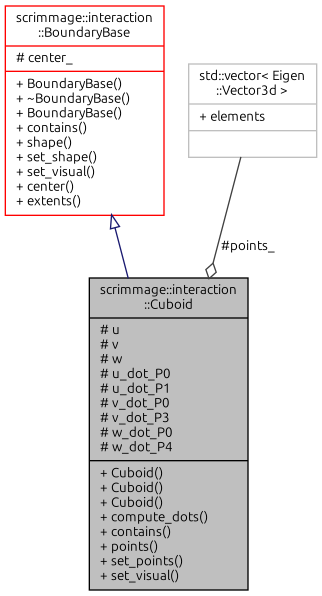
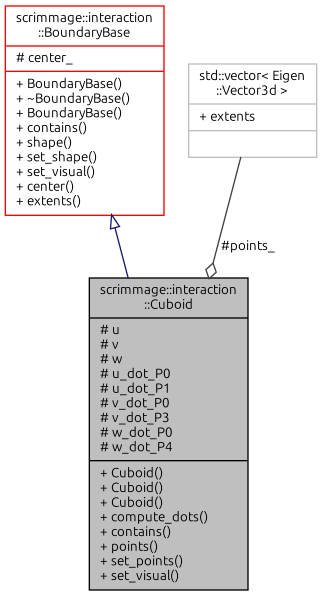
(233, 117) -> (228, 117)
